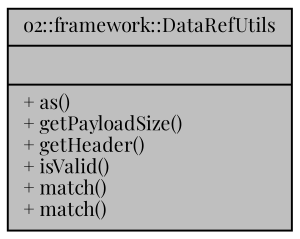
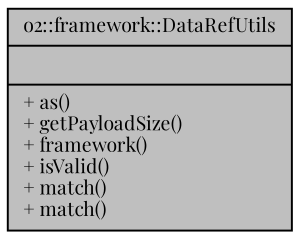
(85, 146) -> (86, 146)
